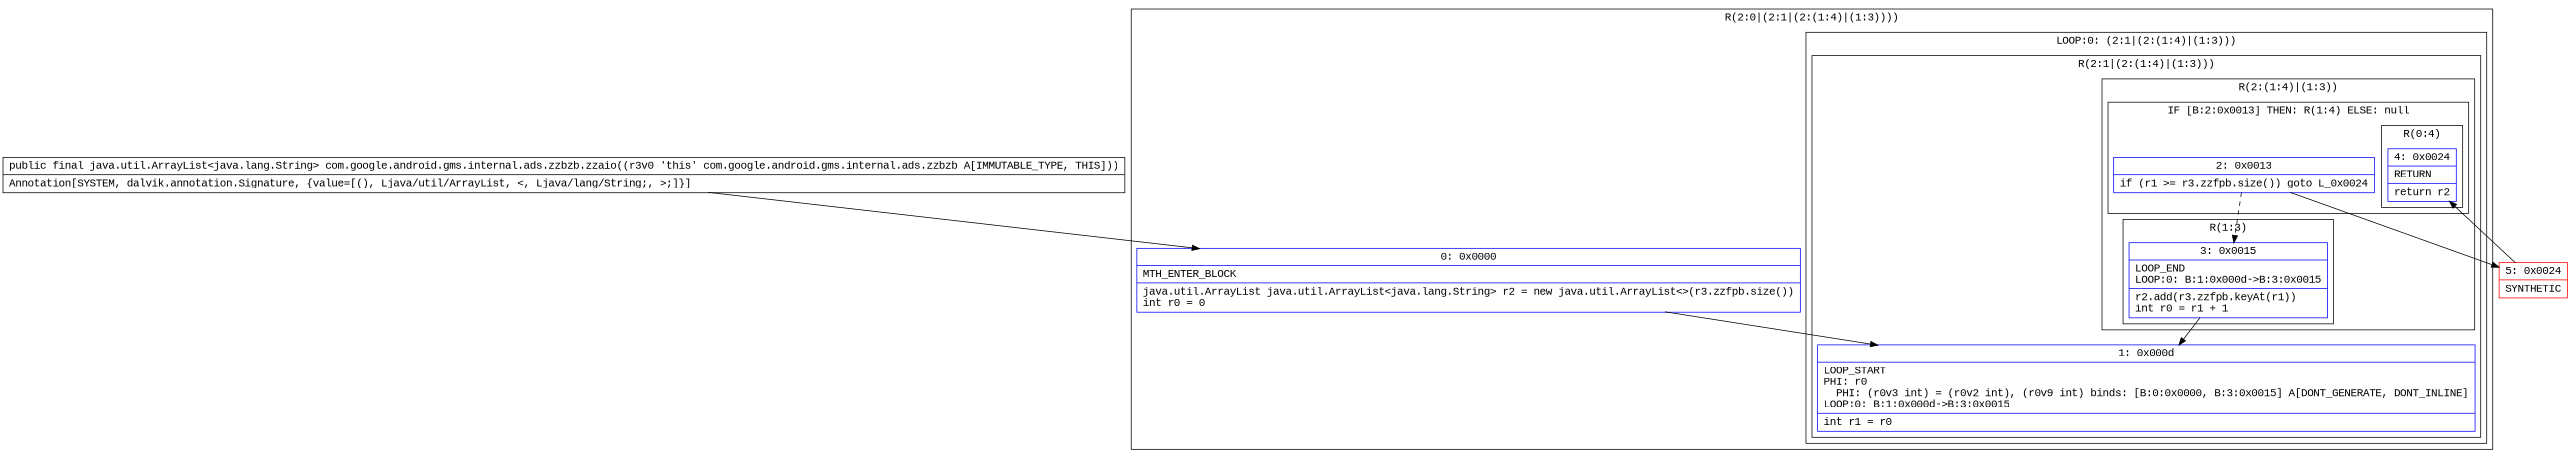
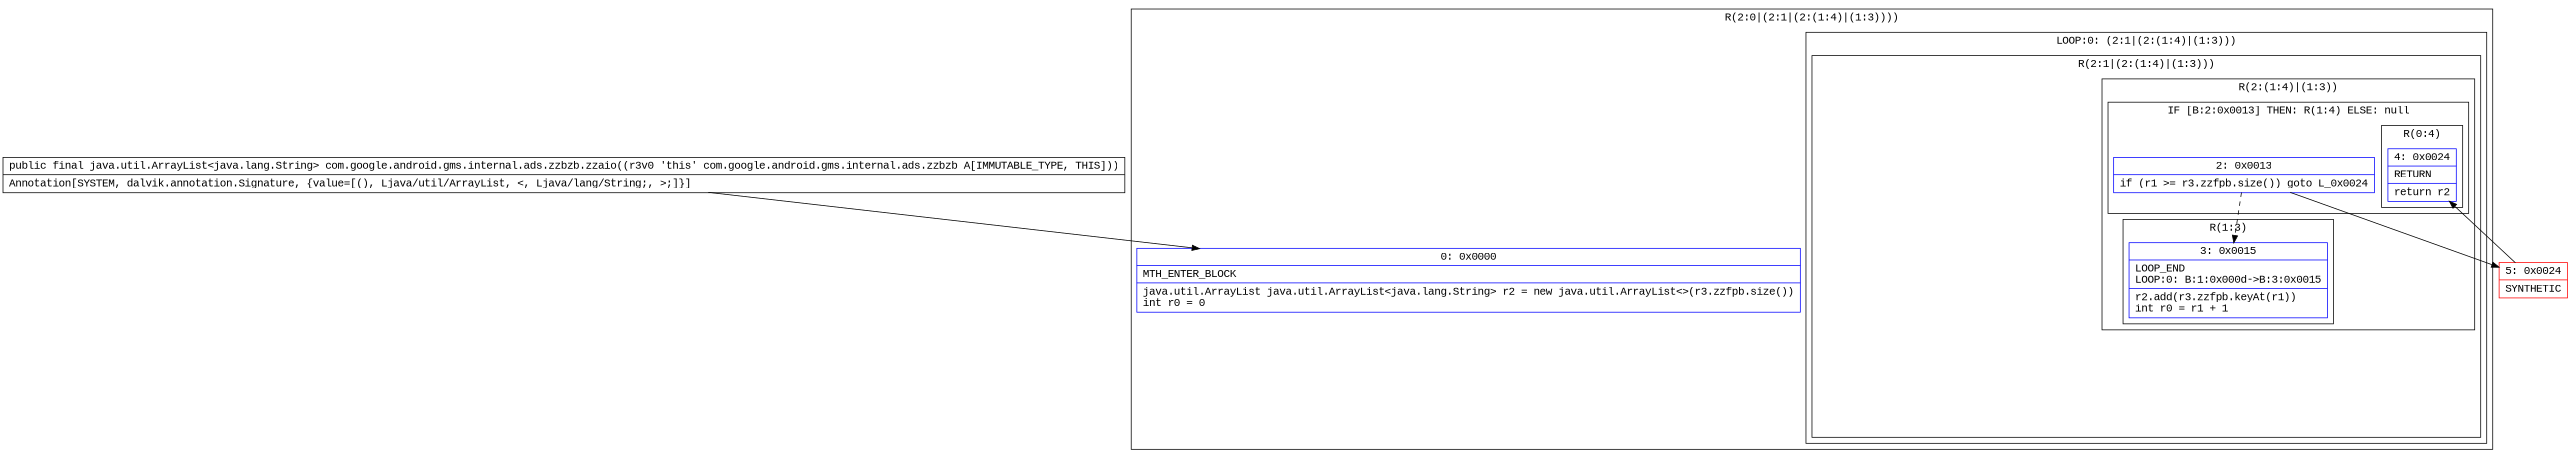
(2146, 388) -> none
